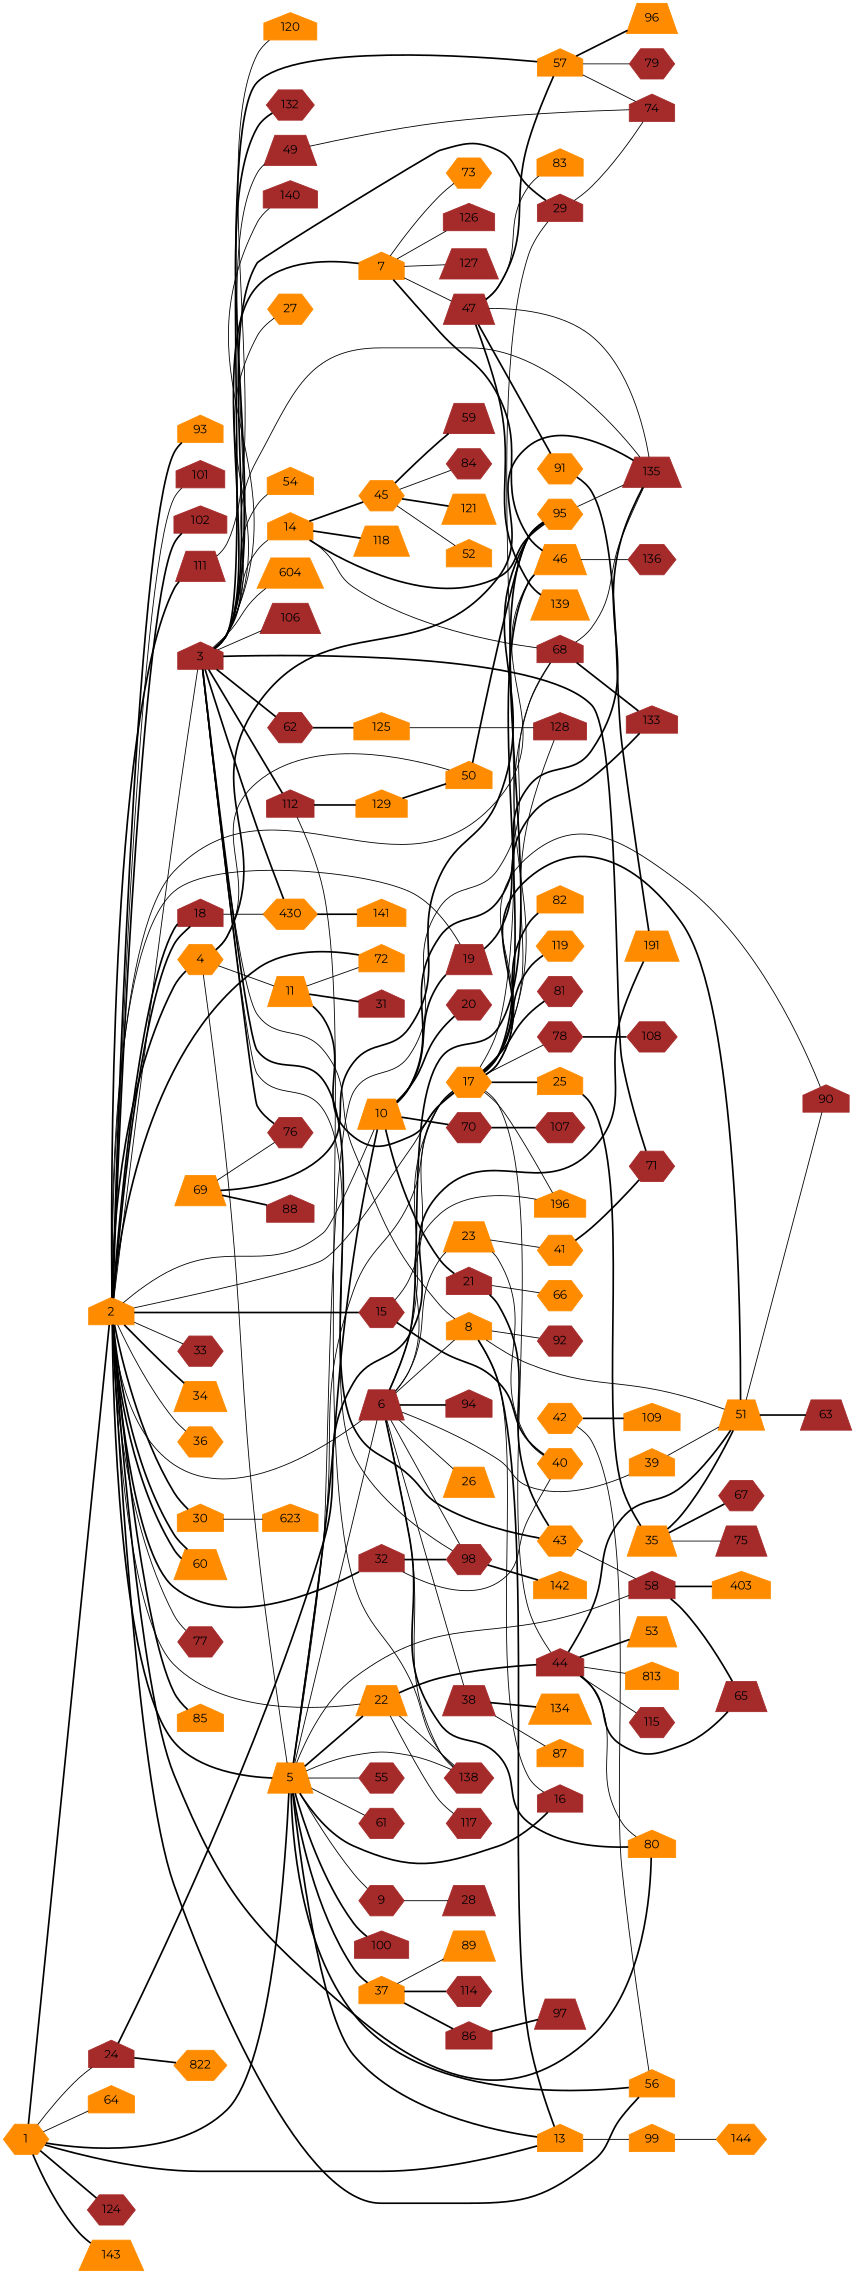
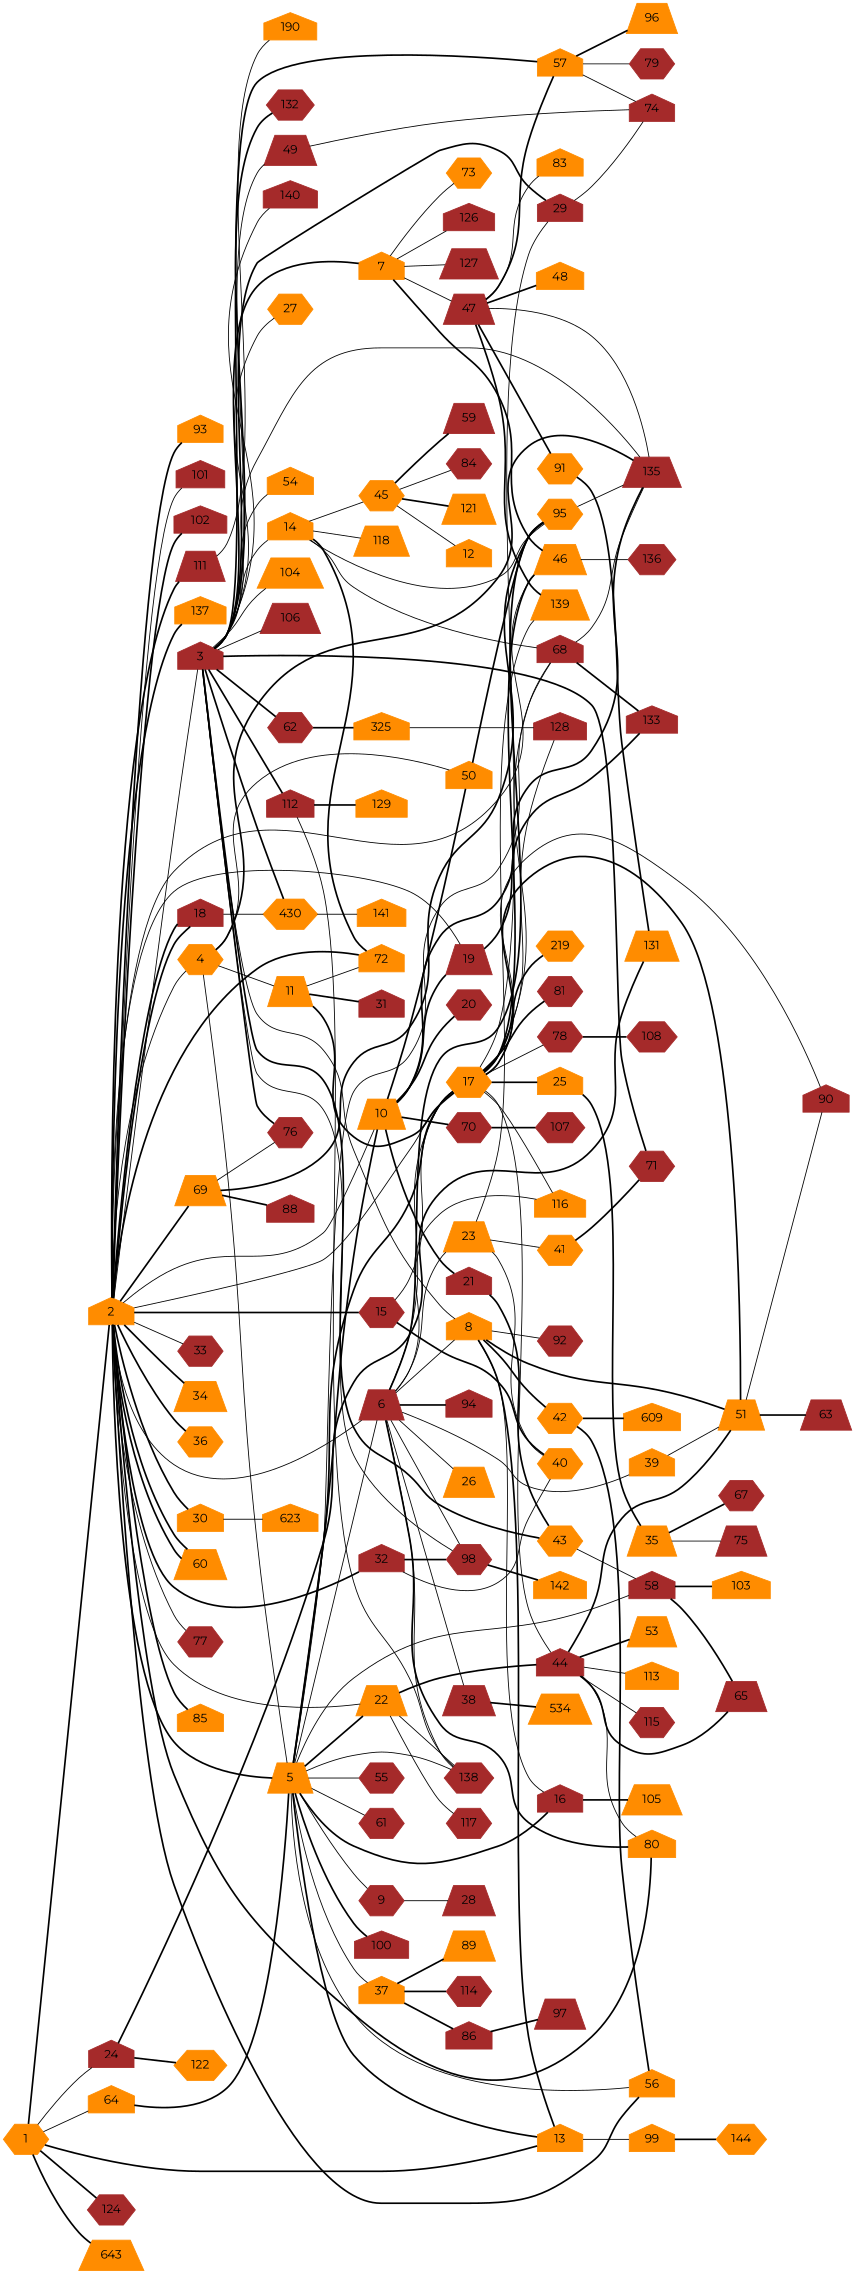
(290, 28) -> (290, 28)
none -> (560, 277)
(336, 512) -> (336, 512)
(337, 535) -> (337, 535)
(469, 555) -> (469, 555)
(290, 573) -> (290, 573)
(436, 587) -> (436, 587)
none -> (200, 612)
(382, 728) -> (382, 728)
none -> (341, 745)
(424, 791) -> (434, 929)
none -> (501, 874)
(560, 901) -> none
(337, 914) -> (337, 914)
(560, 946) -> (560, 946)
(652, 946) -> (652, 946)
(128, 1129) -> (128, 1129)
(560, 1205) -> (560, 1205)
none -> (154, 1254)
(359, 1276) -> (359, 1276)
(560, 1296) -> none
none -> (506, 1363)
(147, 1381) -> (147, 1381)
(603, 1382) -> (603, 1382)
(652, 1418) -> (652, 1418)
(704, 1482) -> none
(741, 1586) -> (741, 1586)
(652, 1677) -> (652, 1677)
(560, 1709) -> (560, 1709)
(620, 1728) -> (620, 1728)
(560, 1754) -> none
none -> (652, 1800)
(318, 1894) -> (318, 1894)
(420, 1971) -> (420, 1971)
(342, 1996) -> (342, 1996)
(256, 2049) -> (265, 1993)
(200, 2065) -> (200, 2065)
(695, 2139) -> (695, 2139)
(111, 2255) -> (111, 2255)
